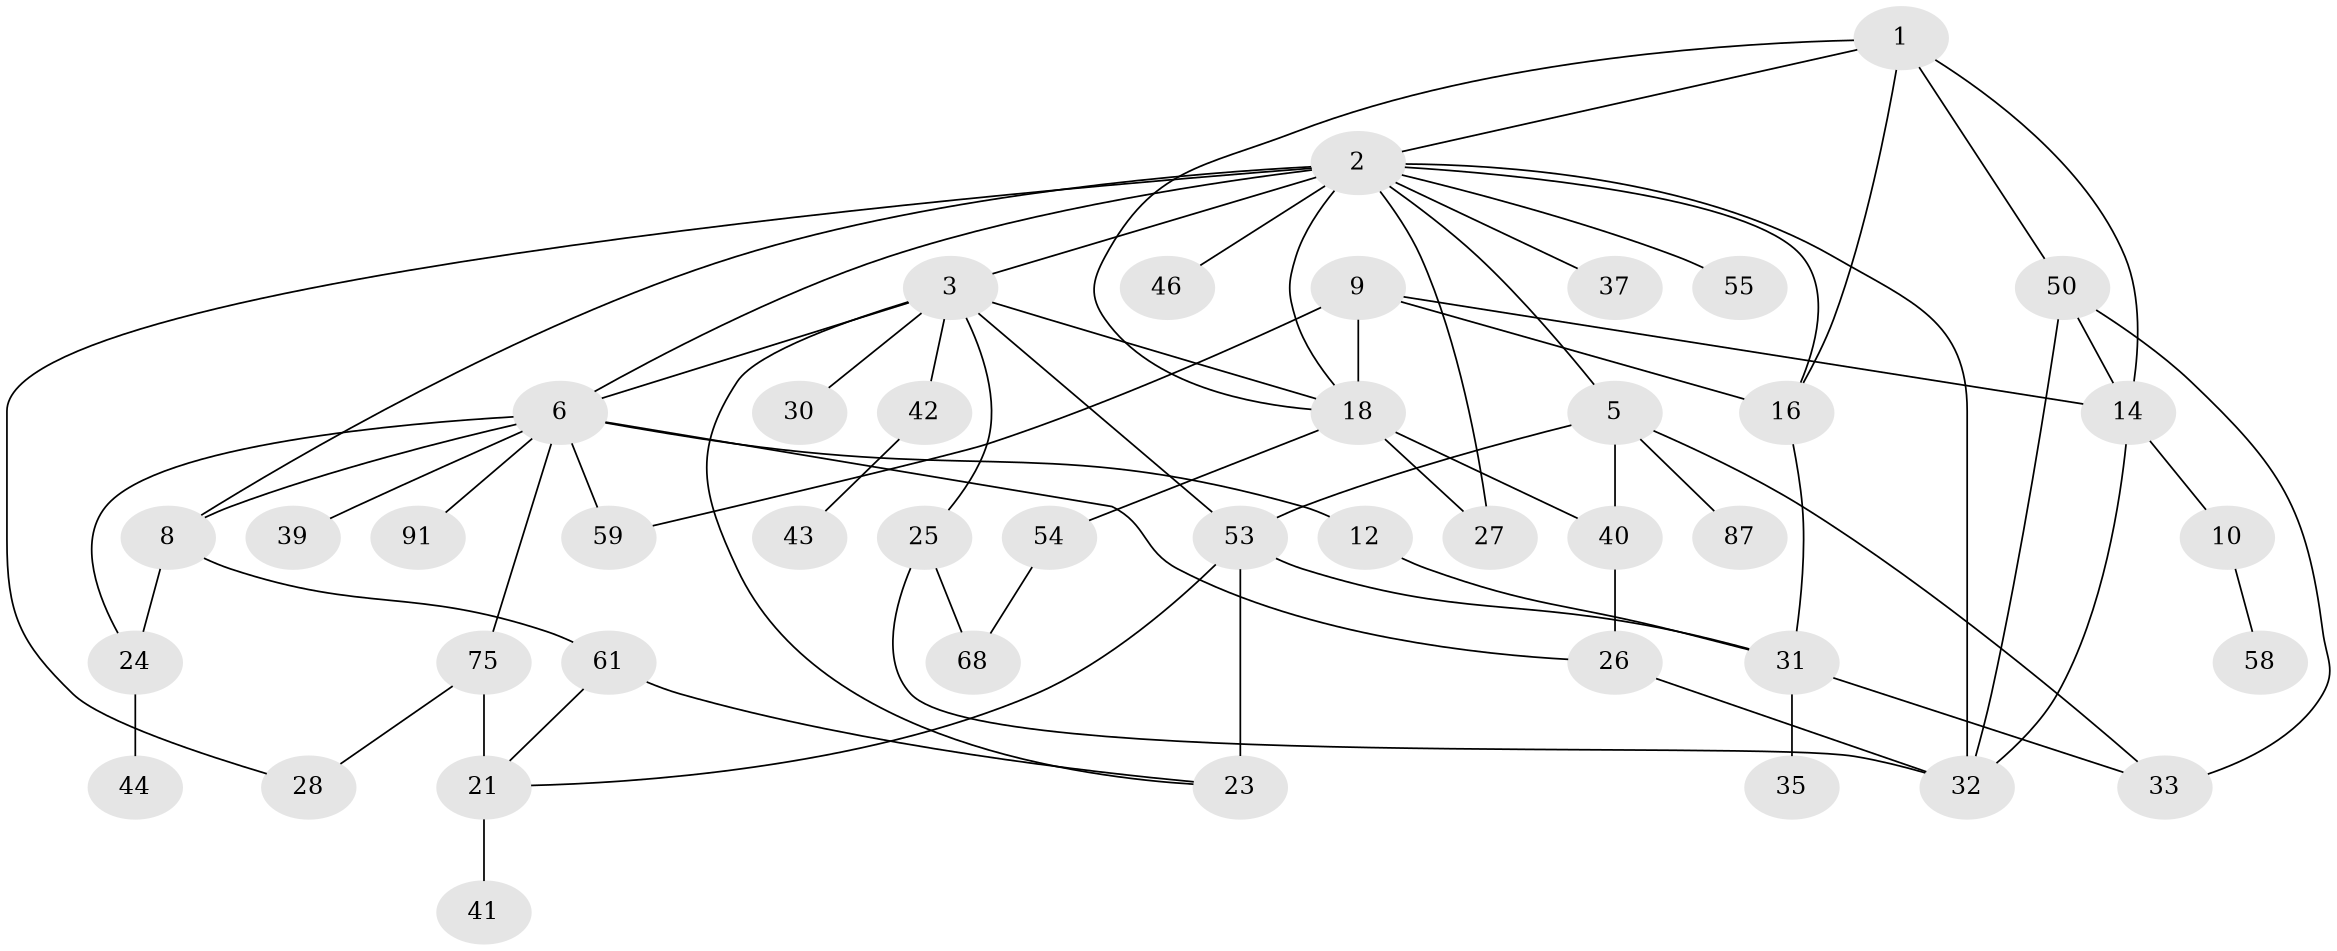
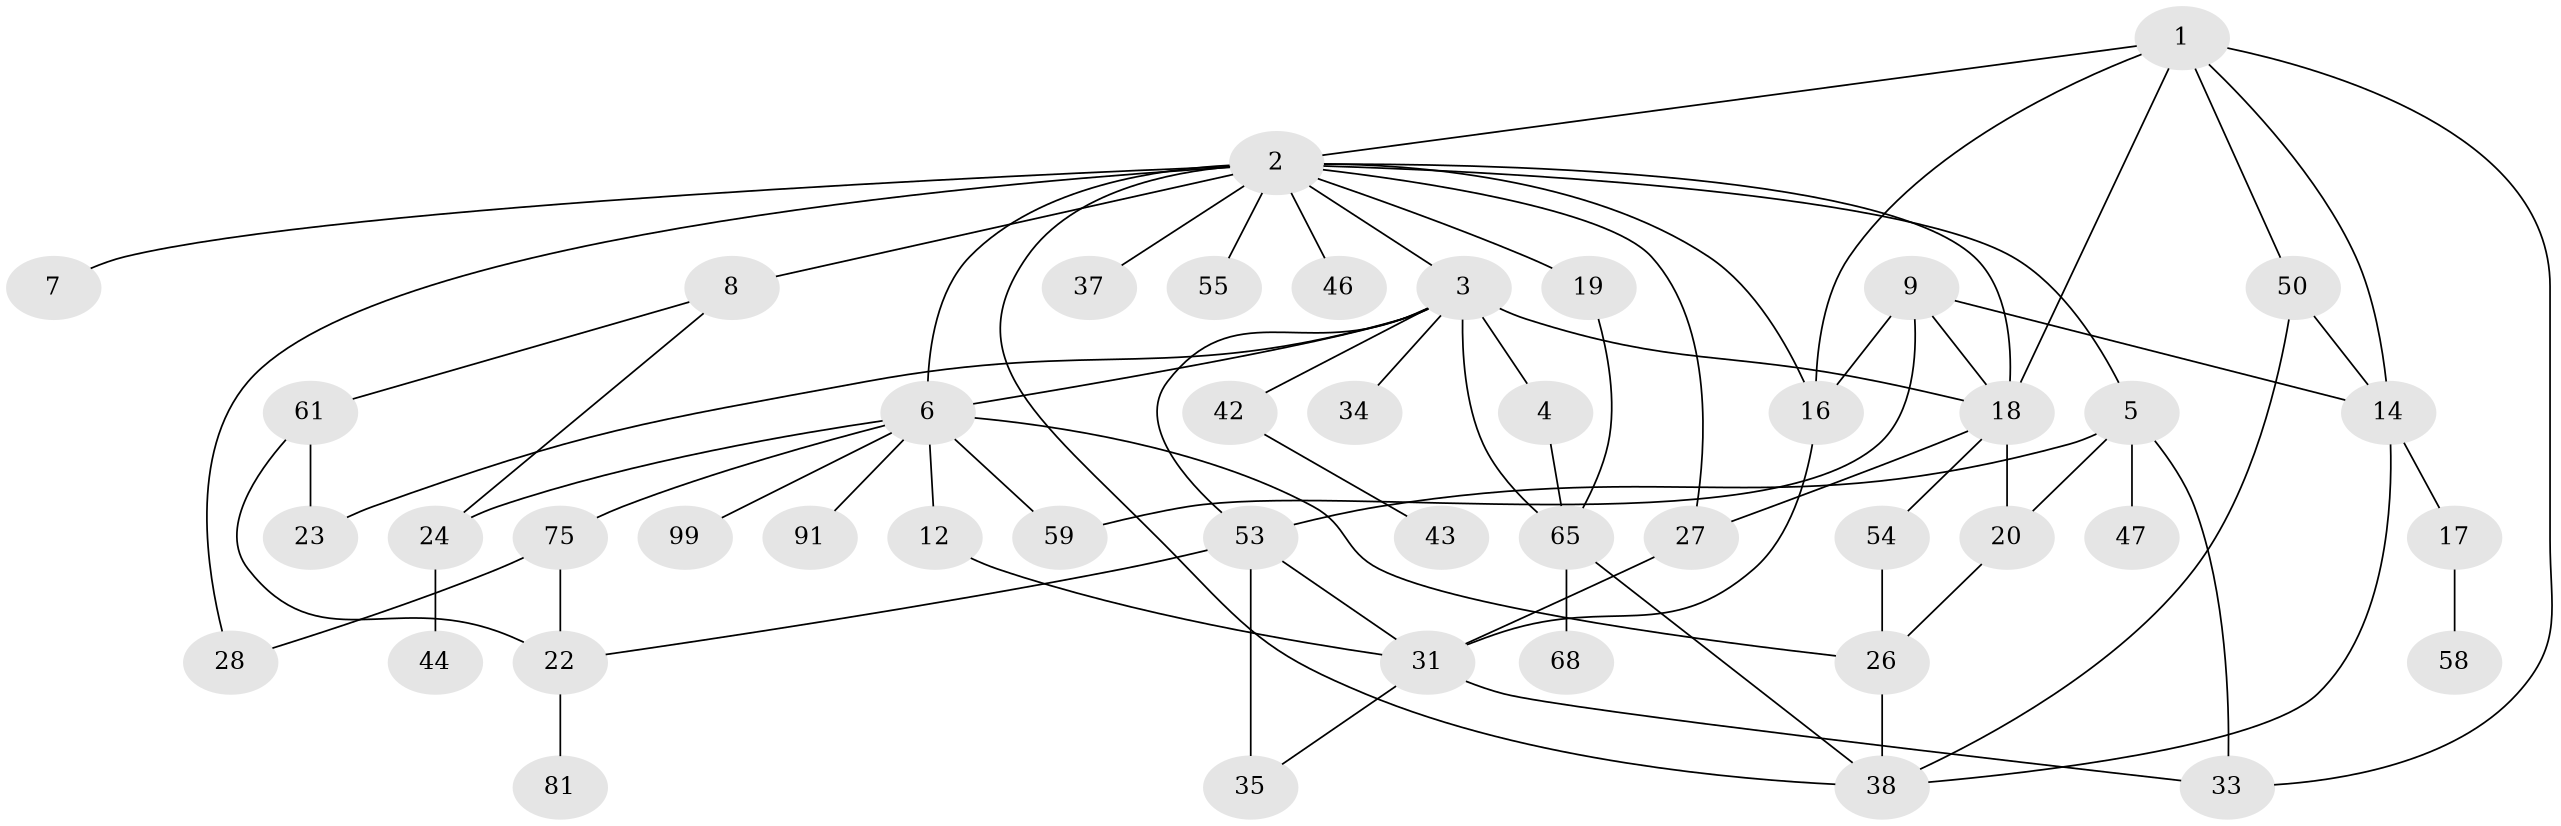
none -> (54, 288)
none -> (1589, 288)
(800, 413) -> (1355, 413)
none -> (1546, 413)
(359, 465) -> none
(2302, 533) -> (2550, 412)
(293, 538) -> (685, 538)
(925, 538) -> (1566, 538)
(1615, 538) -> (2007, 538)
(1740, 538) -> (2132, 538)
(2227, 538) -> (2455, 538)
(1011, 600) -> (1882, 600)
none -> (1555, 603)
(1240, 663) -> (1251, 663)
(484, 788) -> (560, 663)
(1967, 788) -> (1882, 788)
(484, 912) -> (560, 788)
